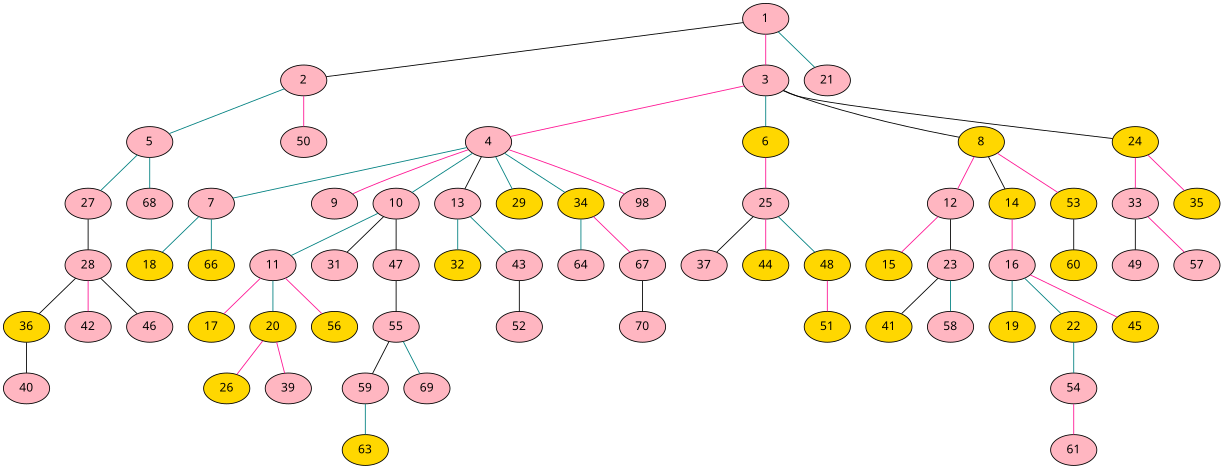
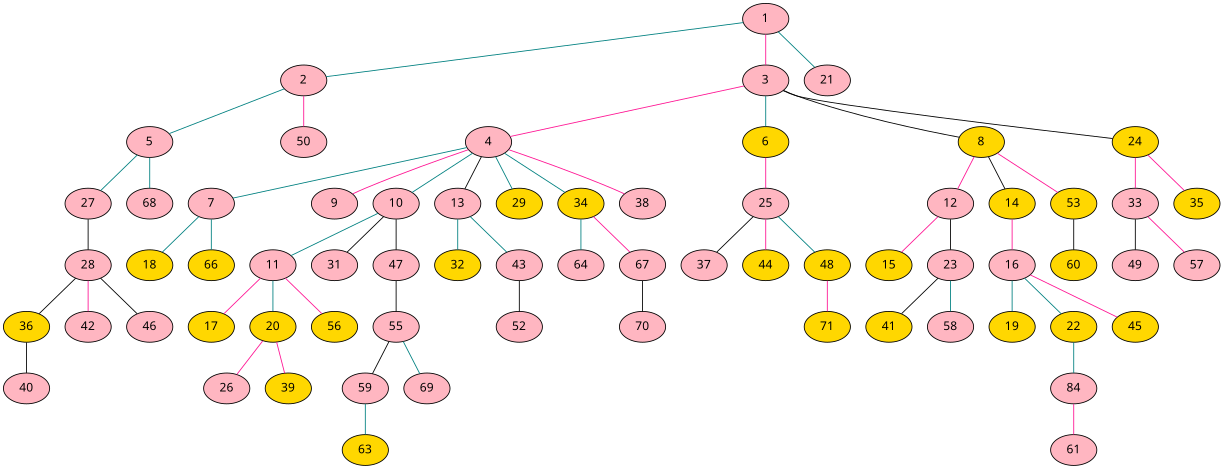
(535, 50) -> (535, 50)
(643, 204) -> (643, 204)
(827, 327) -> (827, 327)
(227, 388) -> (227, 388)
(288, 388) -> (288, 388)
(1074, 388) -> (1074, 388)
